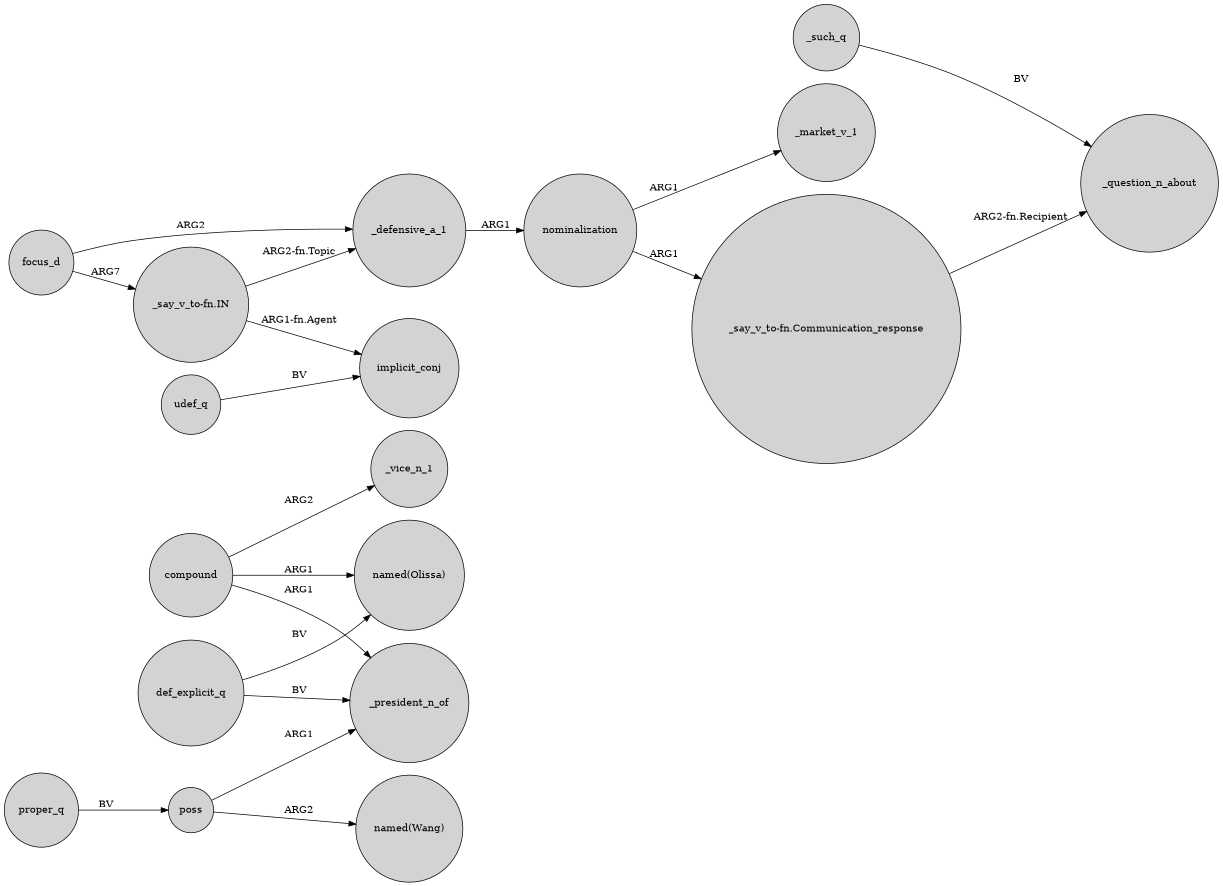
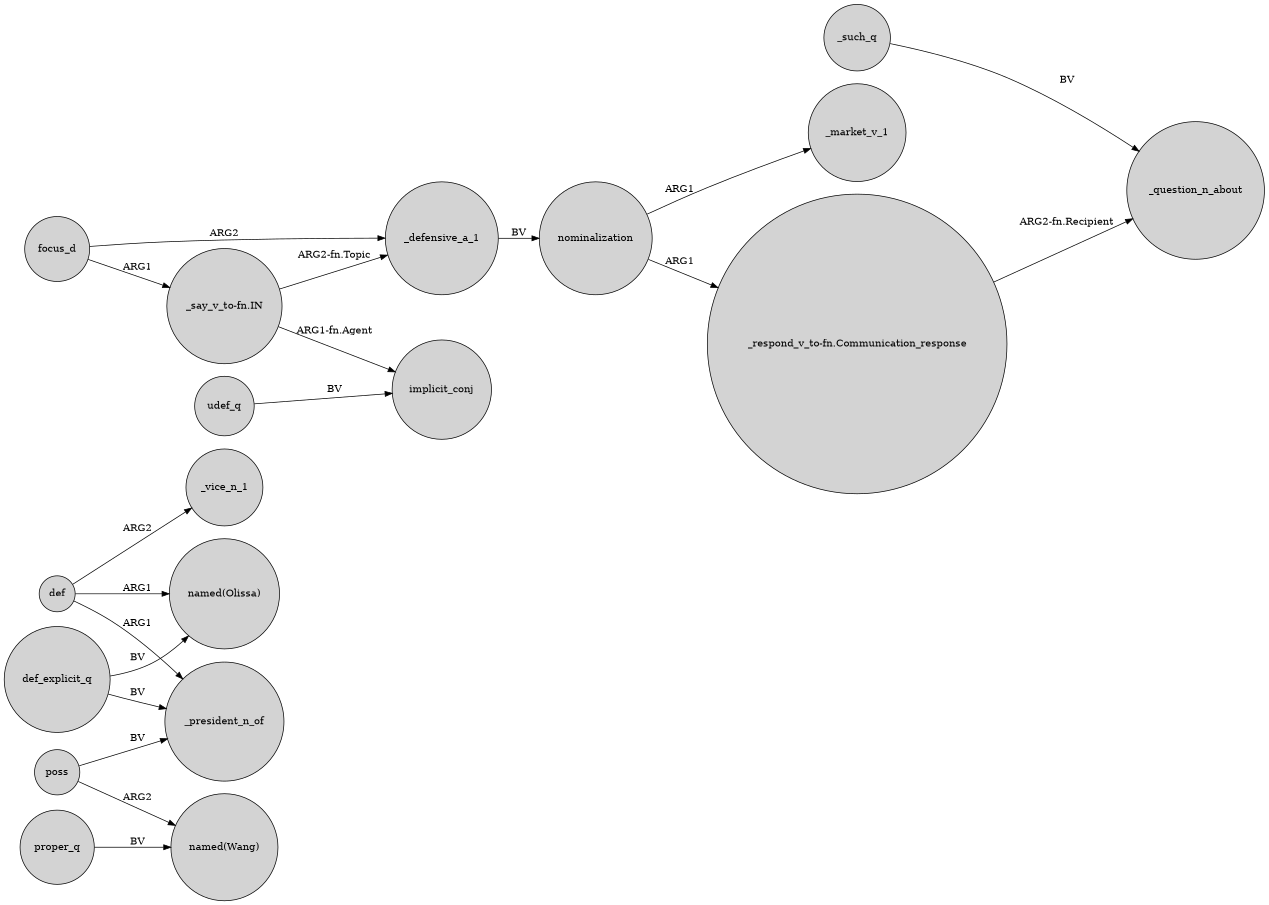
(496, 225) -> (519, 233)
(106, 272) -> (138, 267)
(826, 329) -> (857, 344)
(191, 575) -> (57, 594)
(299, 735) -> (138, 738)
(120, 810) -> (129, 847)
